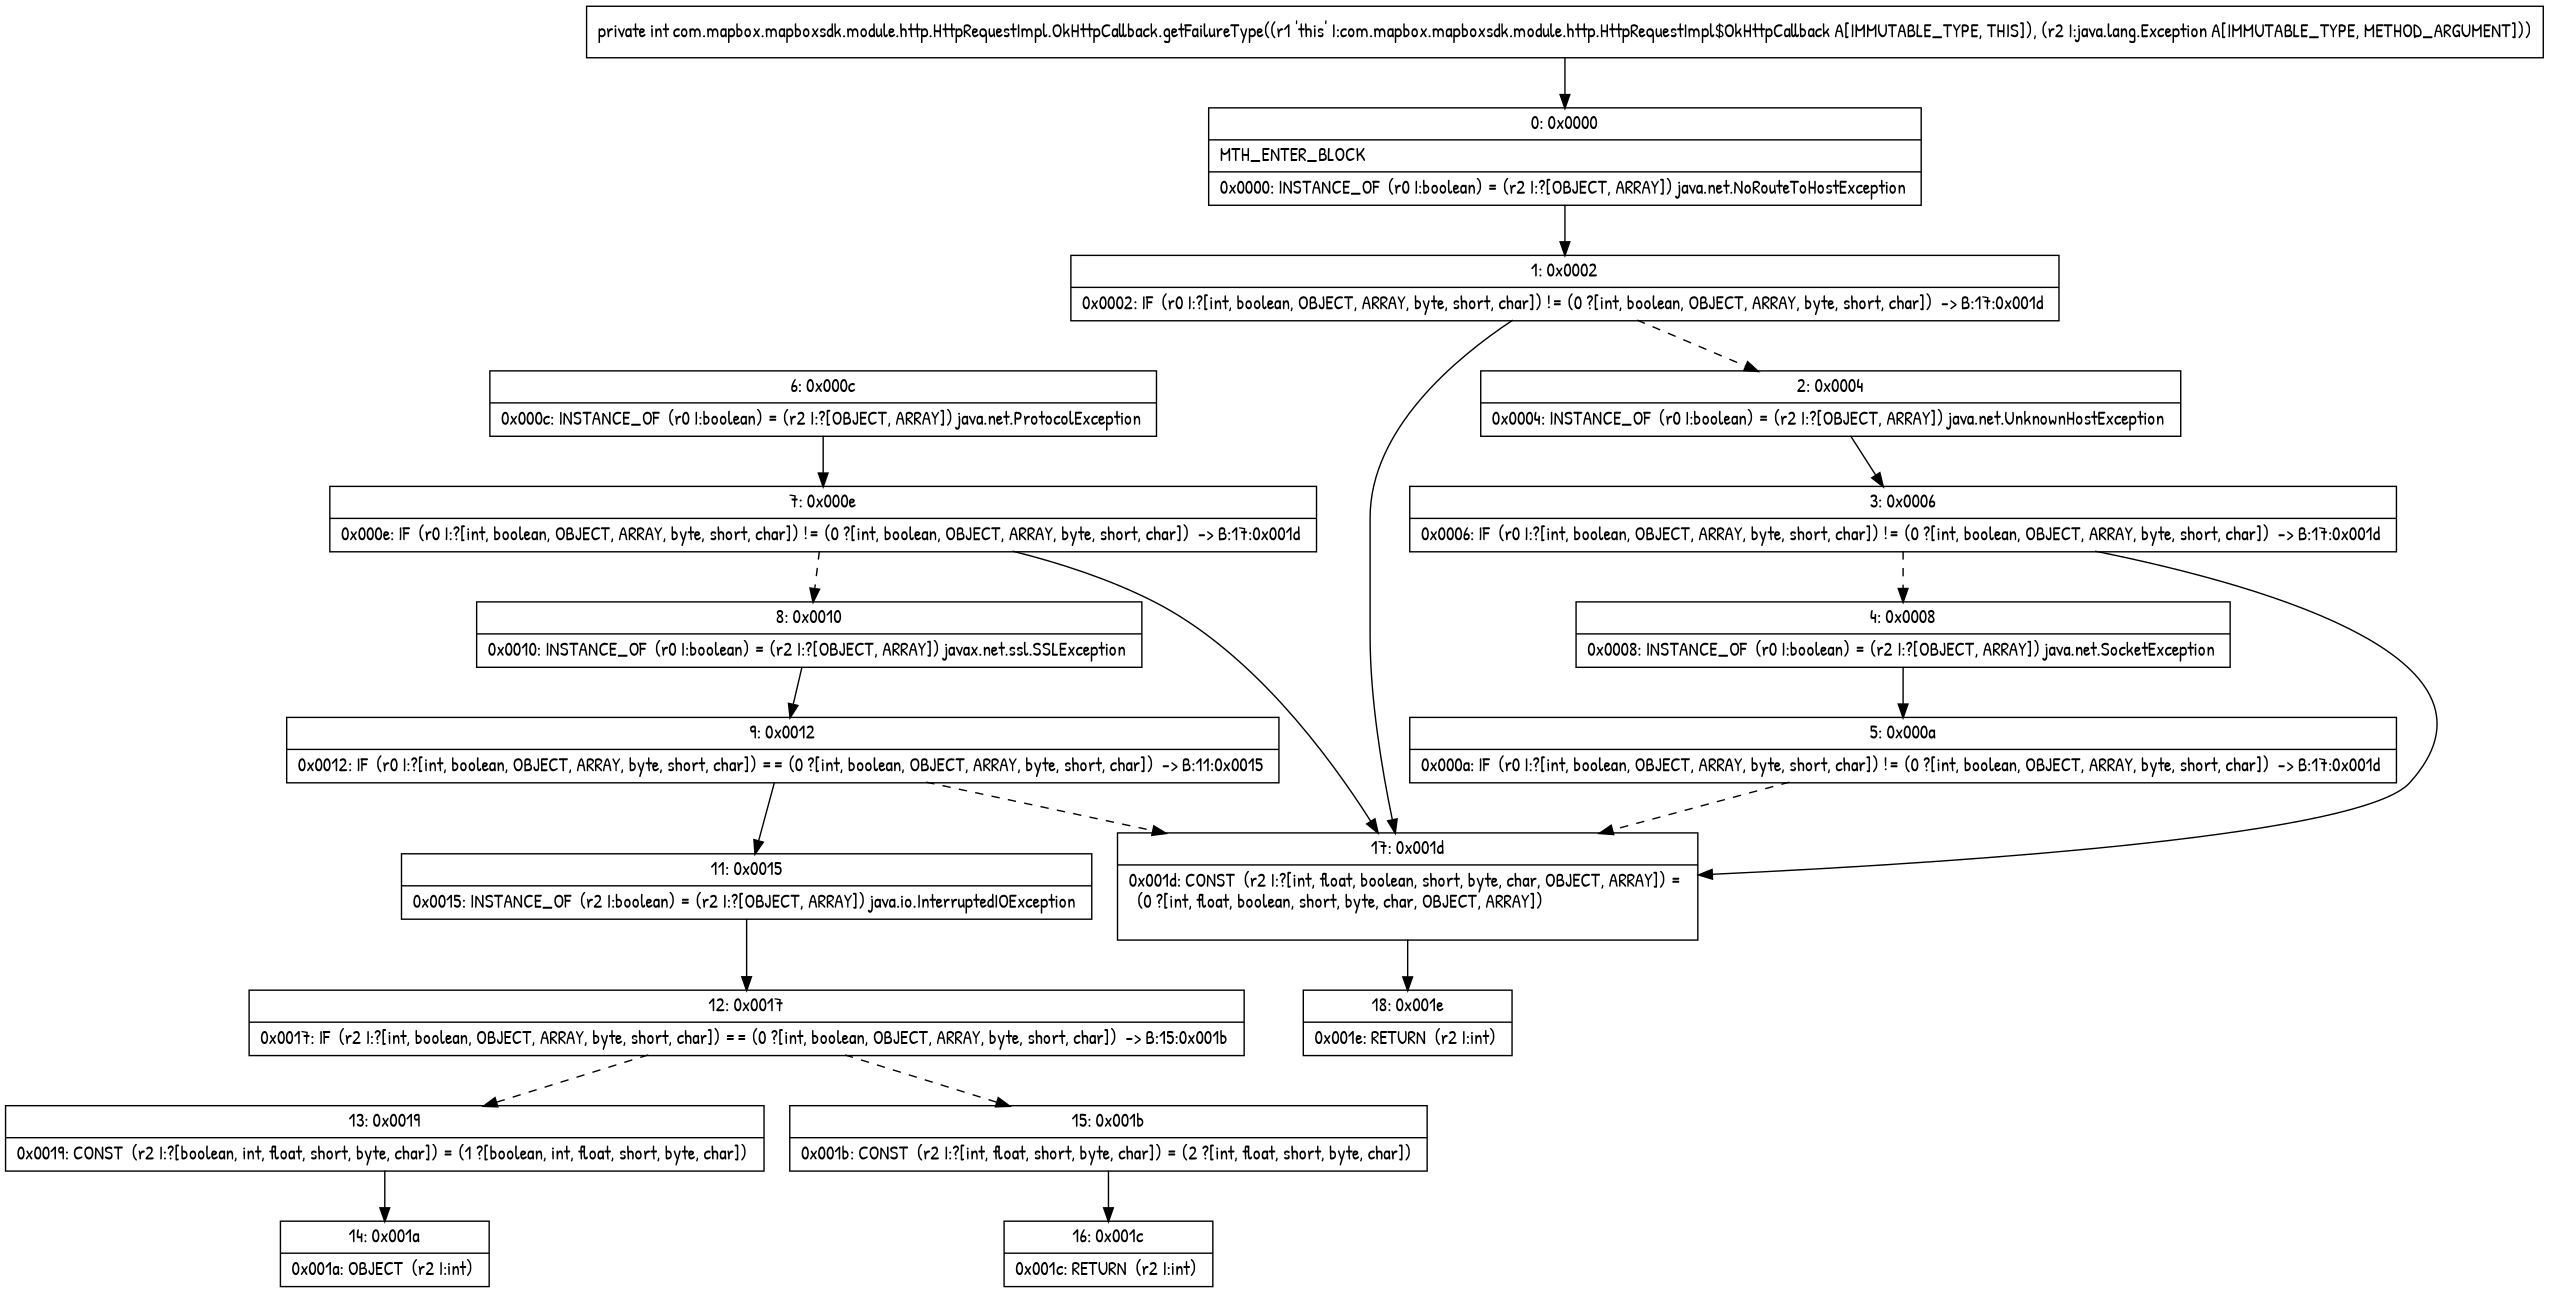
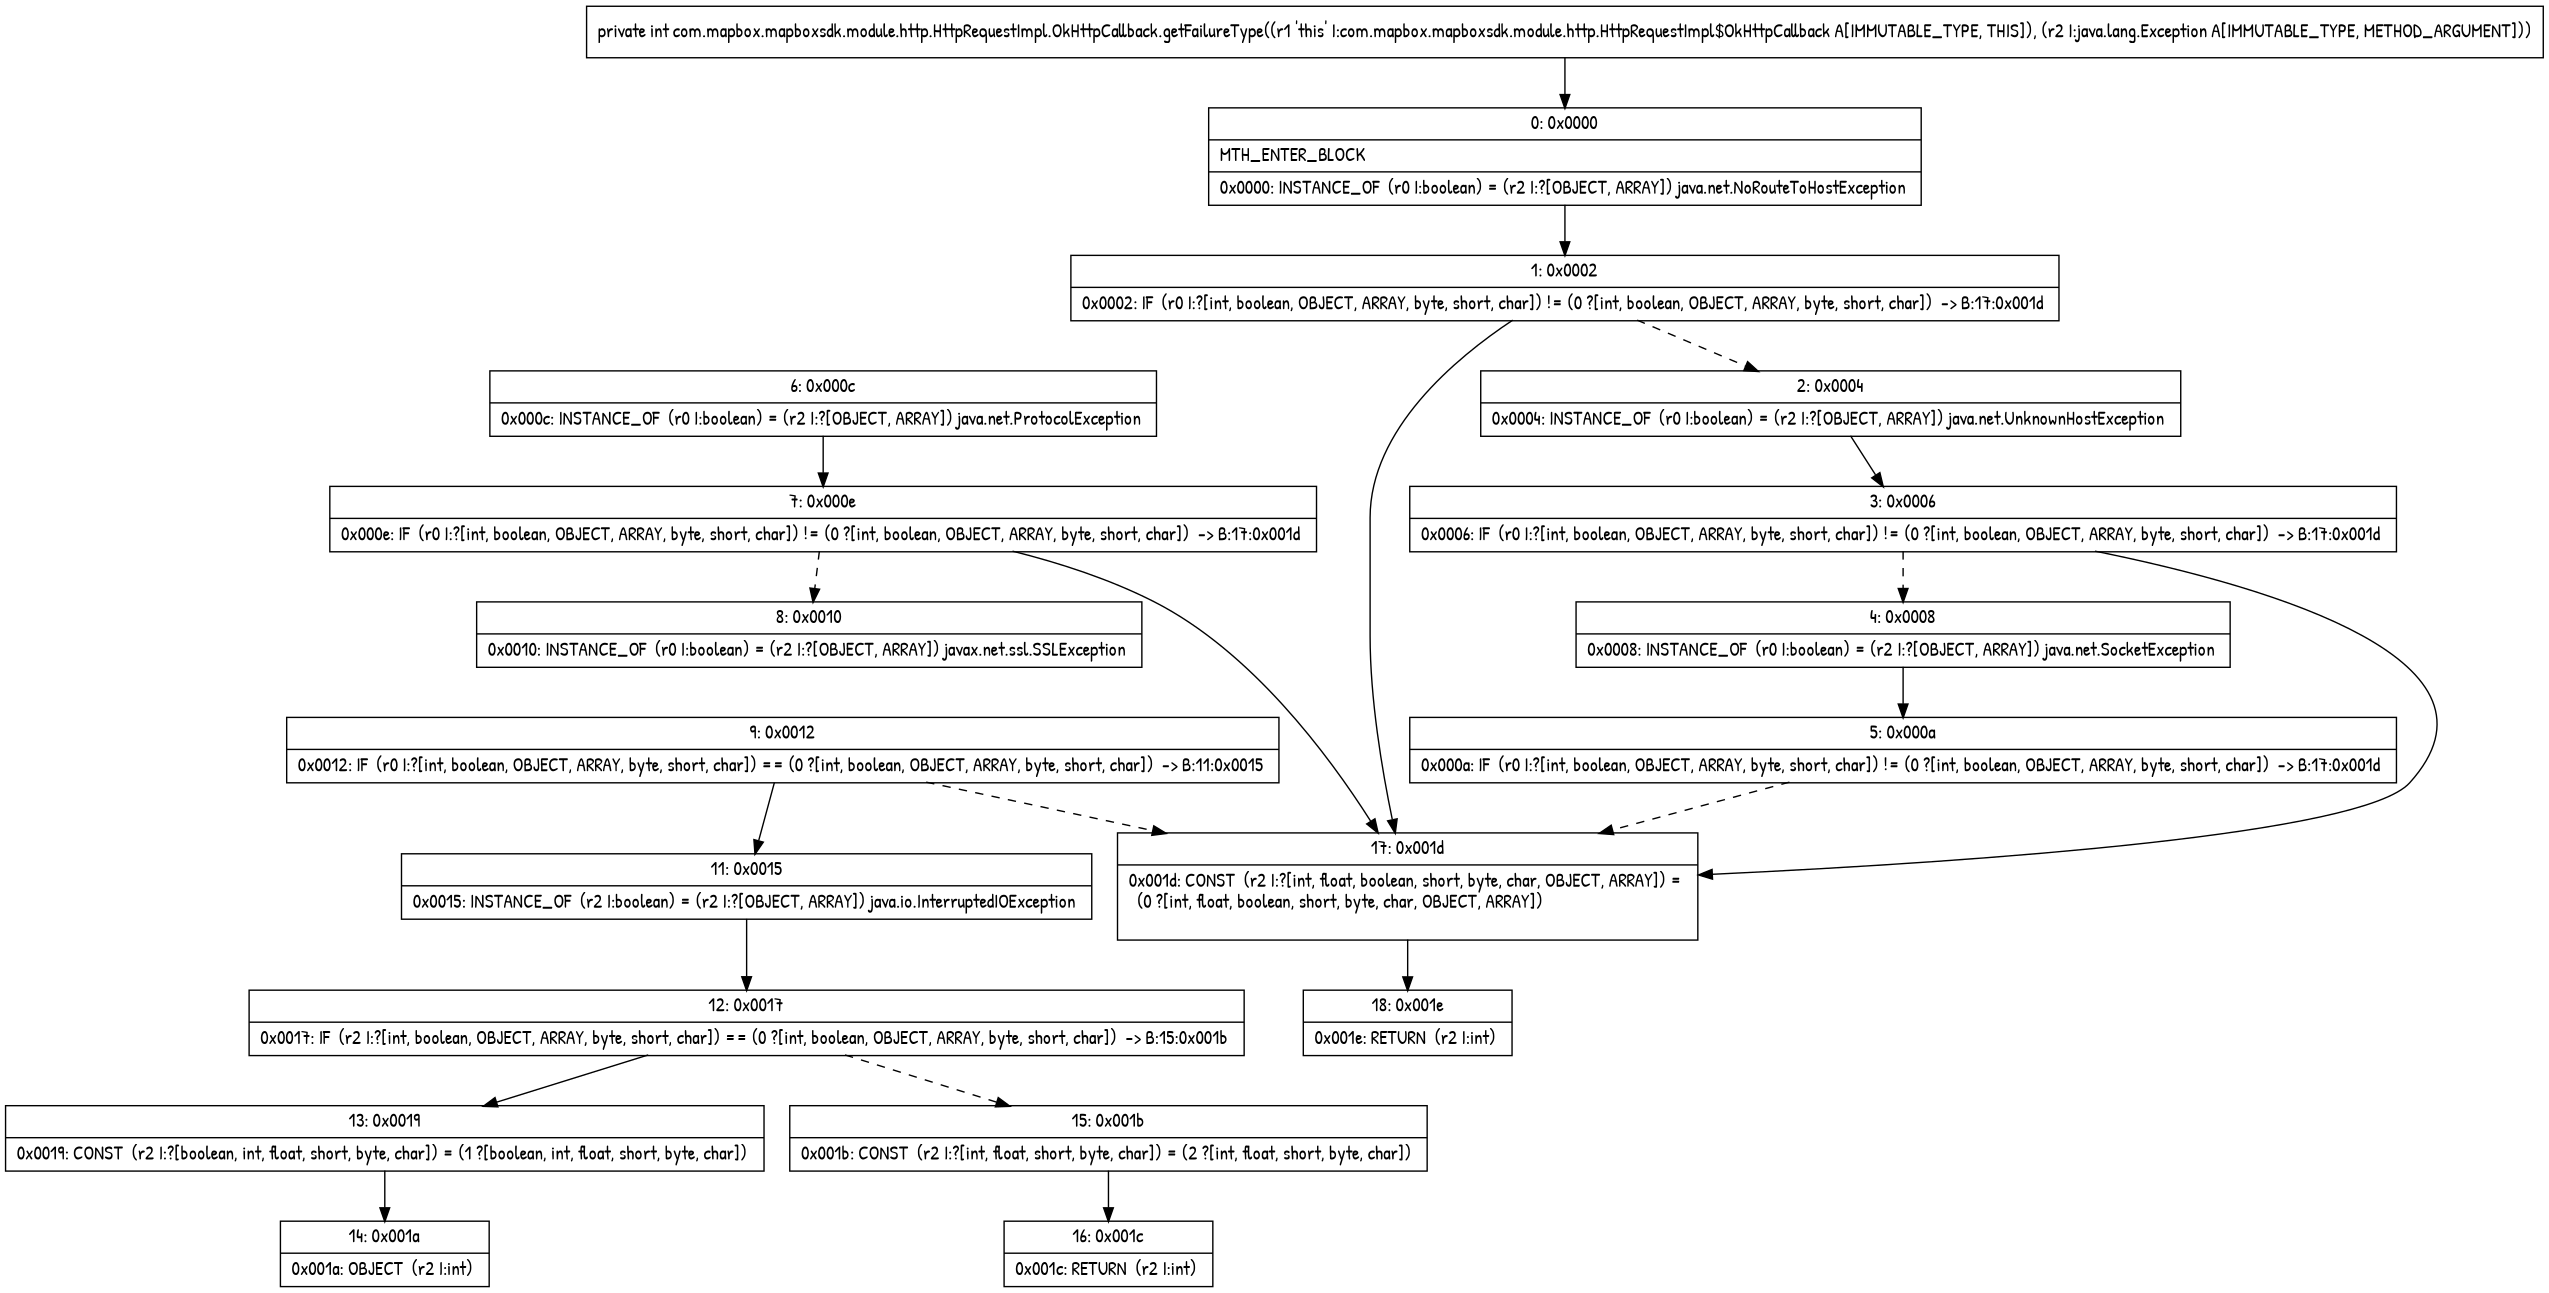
(798, 686) -> none
(572, 1079) -> (572, 1079)
